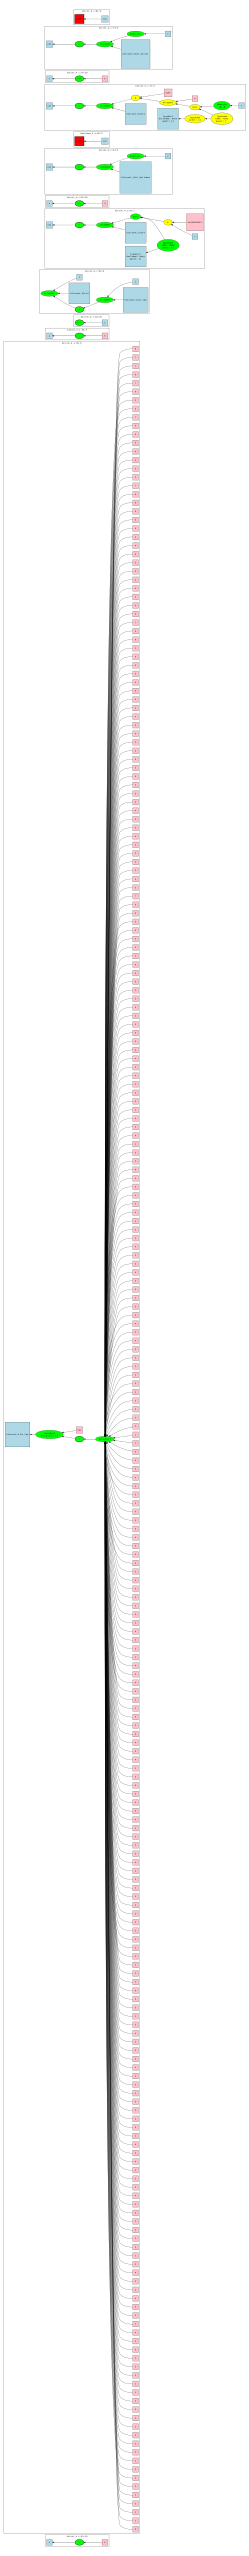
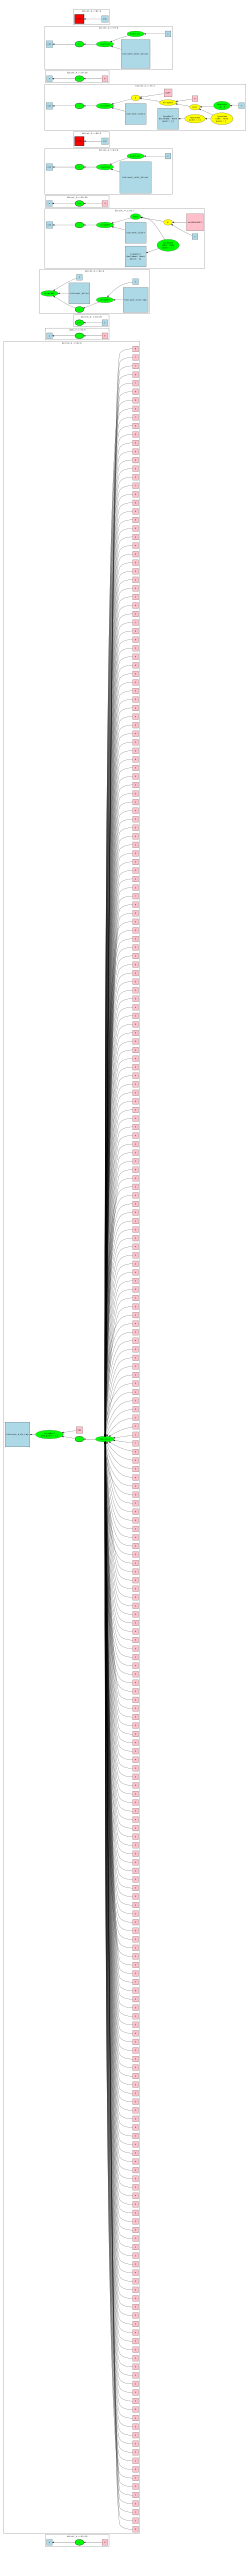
(91, 133) -> (91, 133)
(136, 177) -> (136, 177)
(77, 330) -> (77, 330)
(105, 1439) -> (105, 1439)
